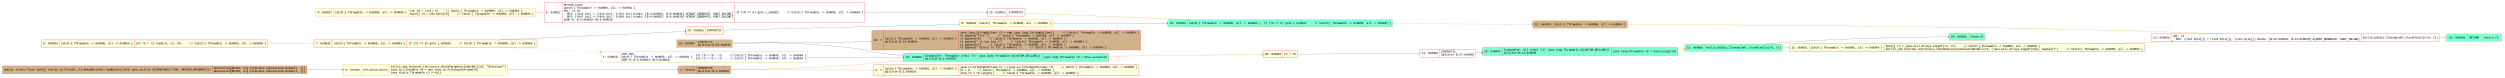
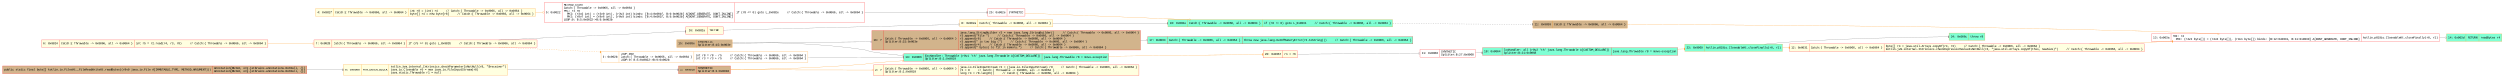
(714, 30) -> (714, 30)
(2491, 38) -> (2490, 38)
none -> (1280, 40)
